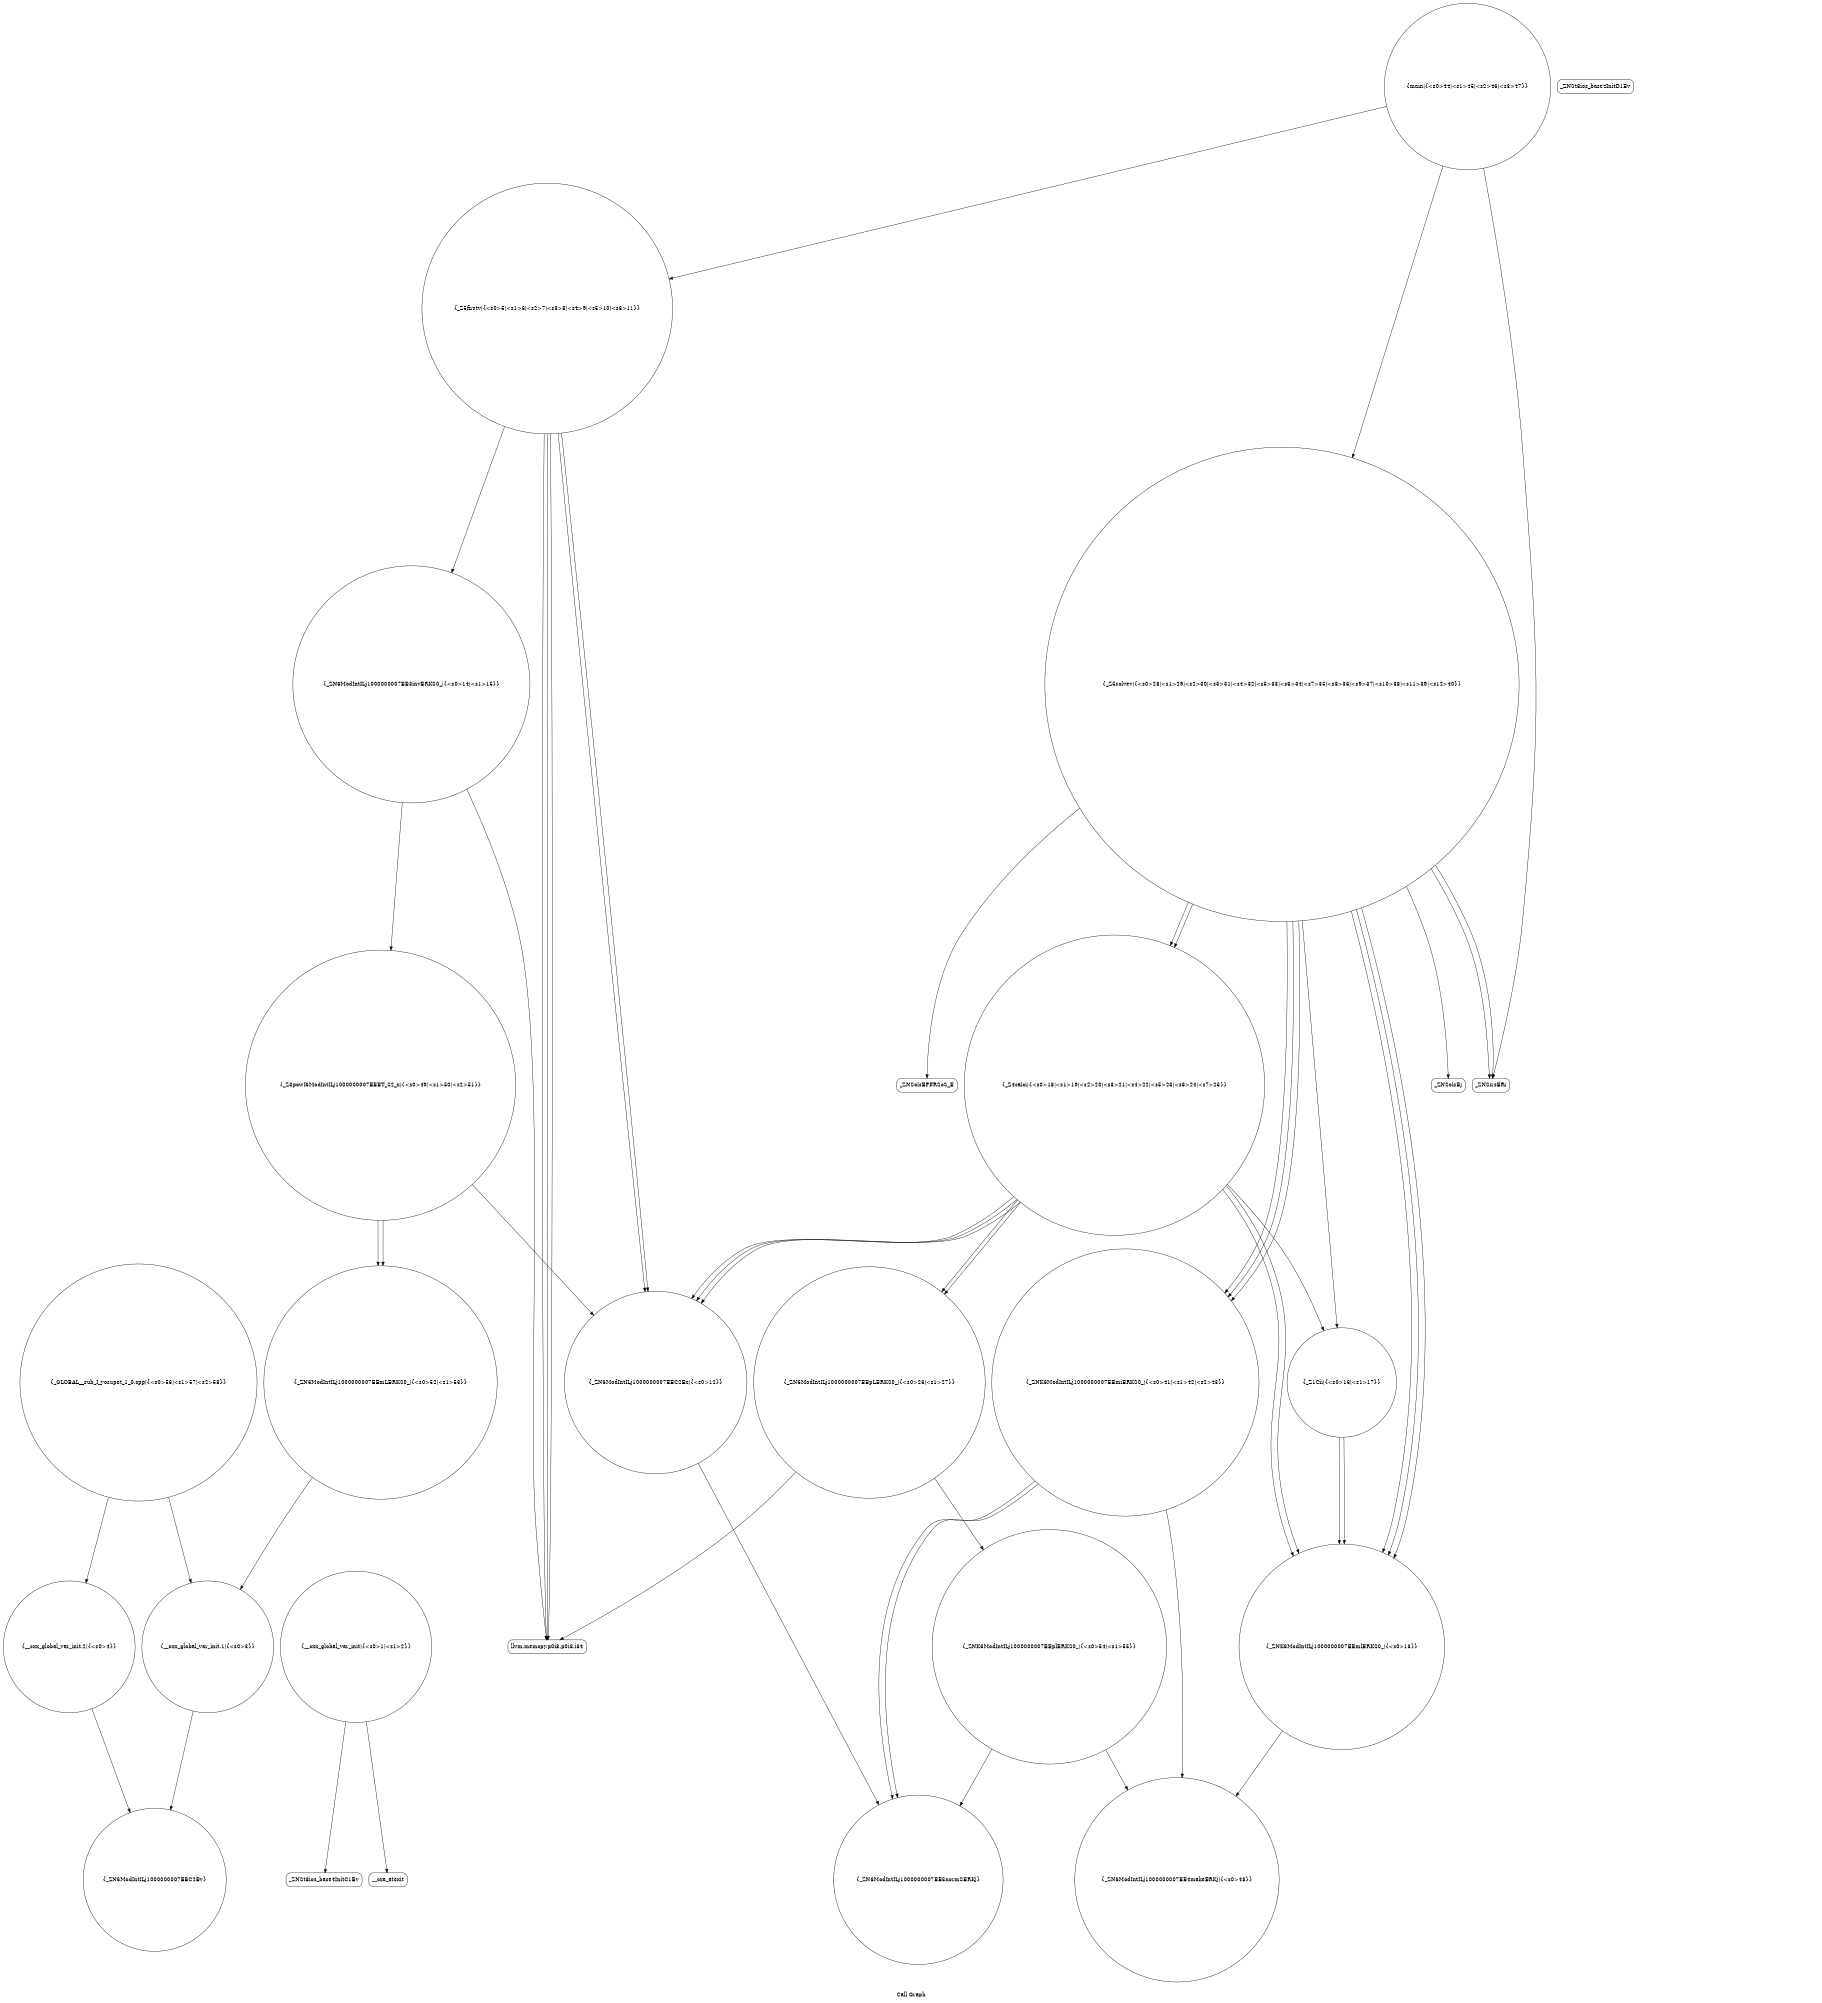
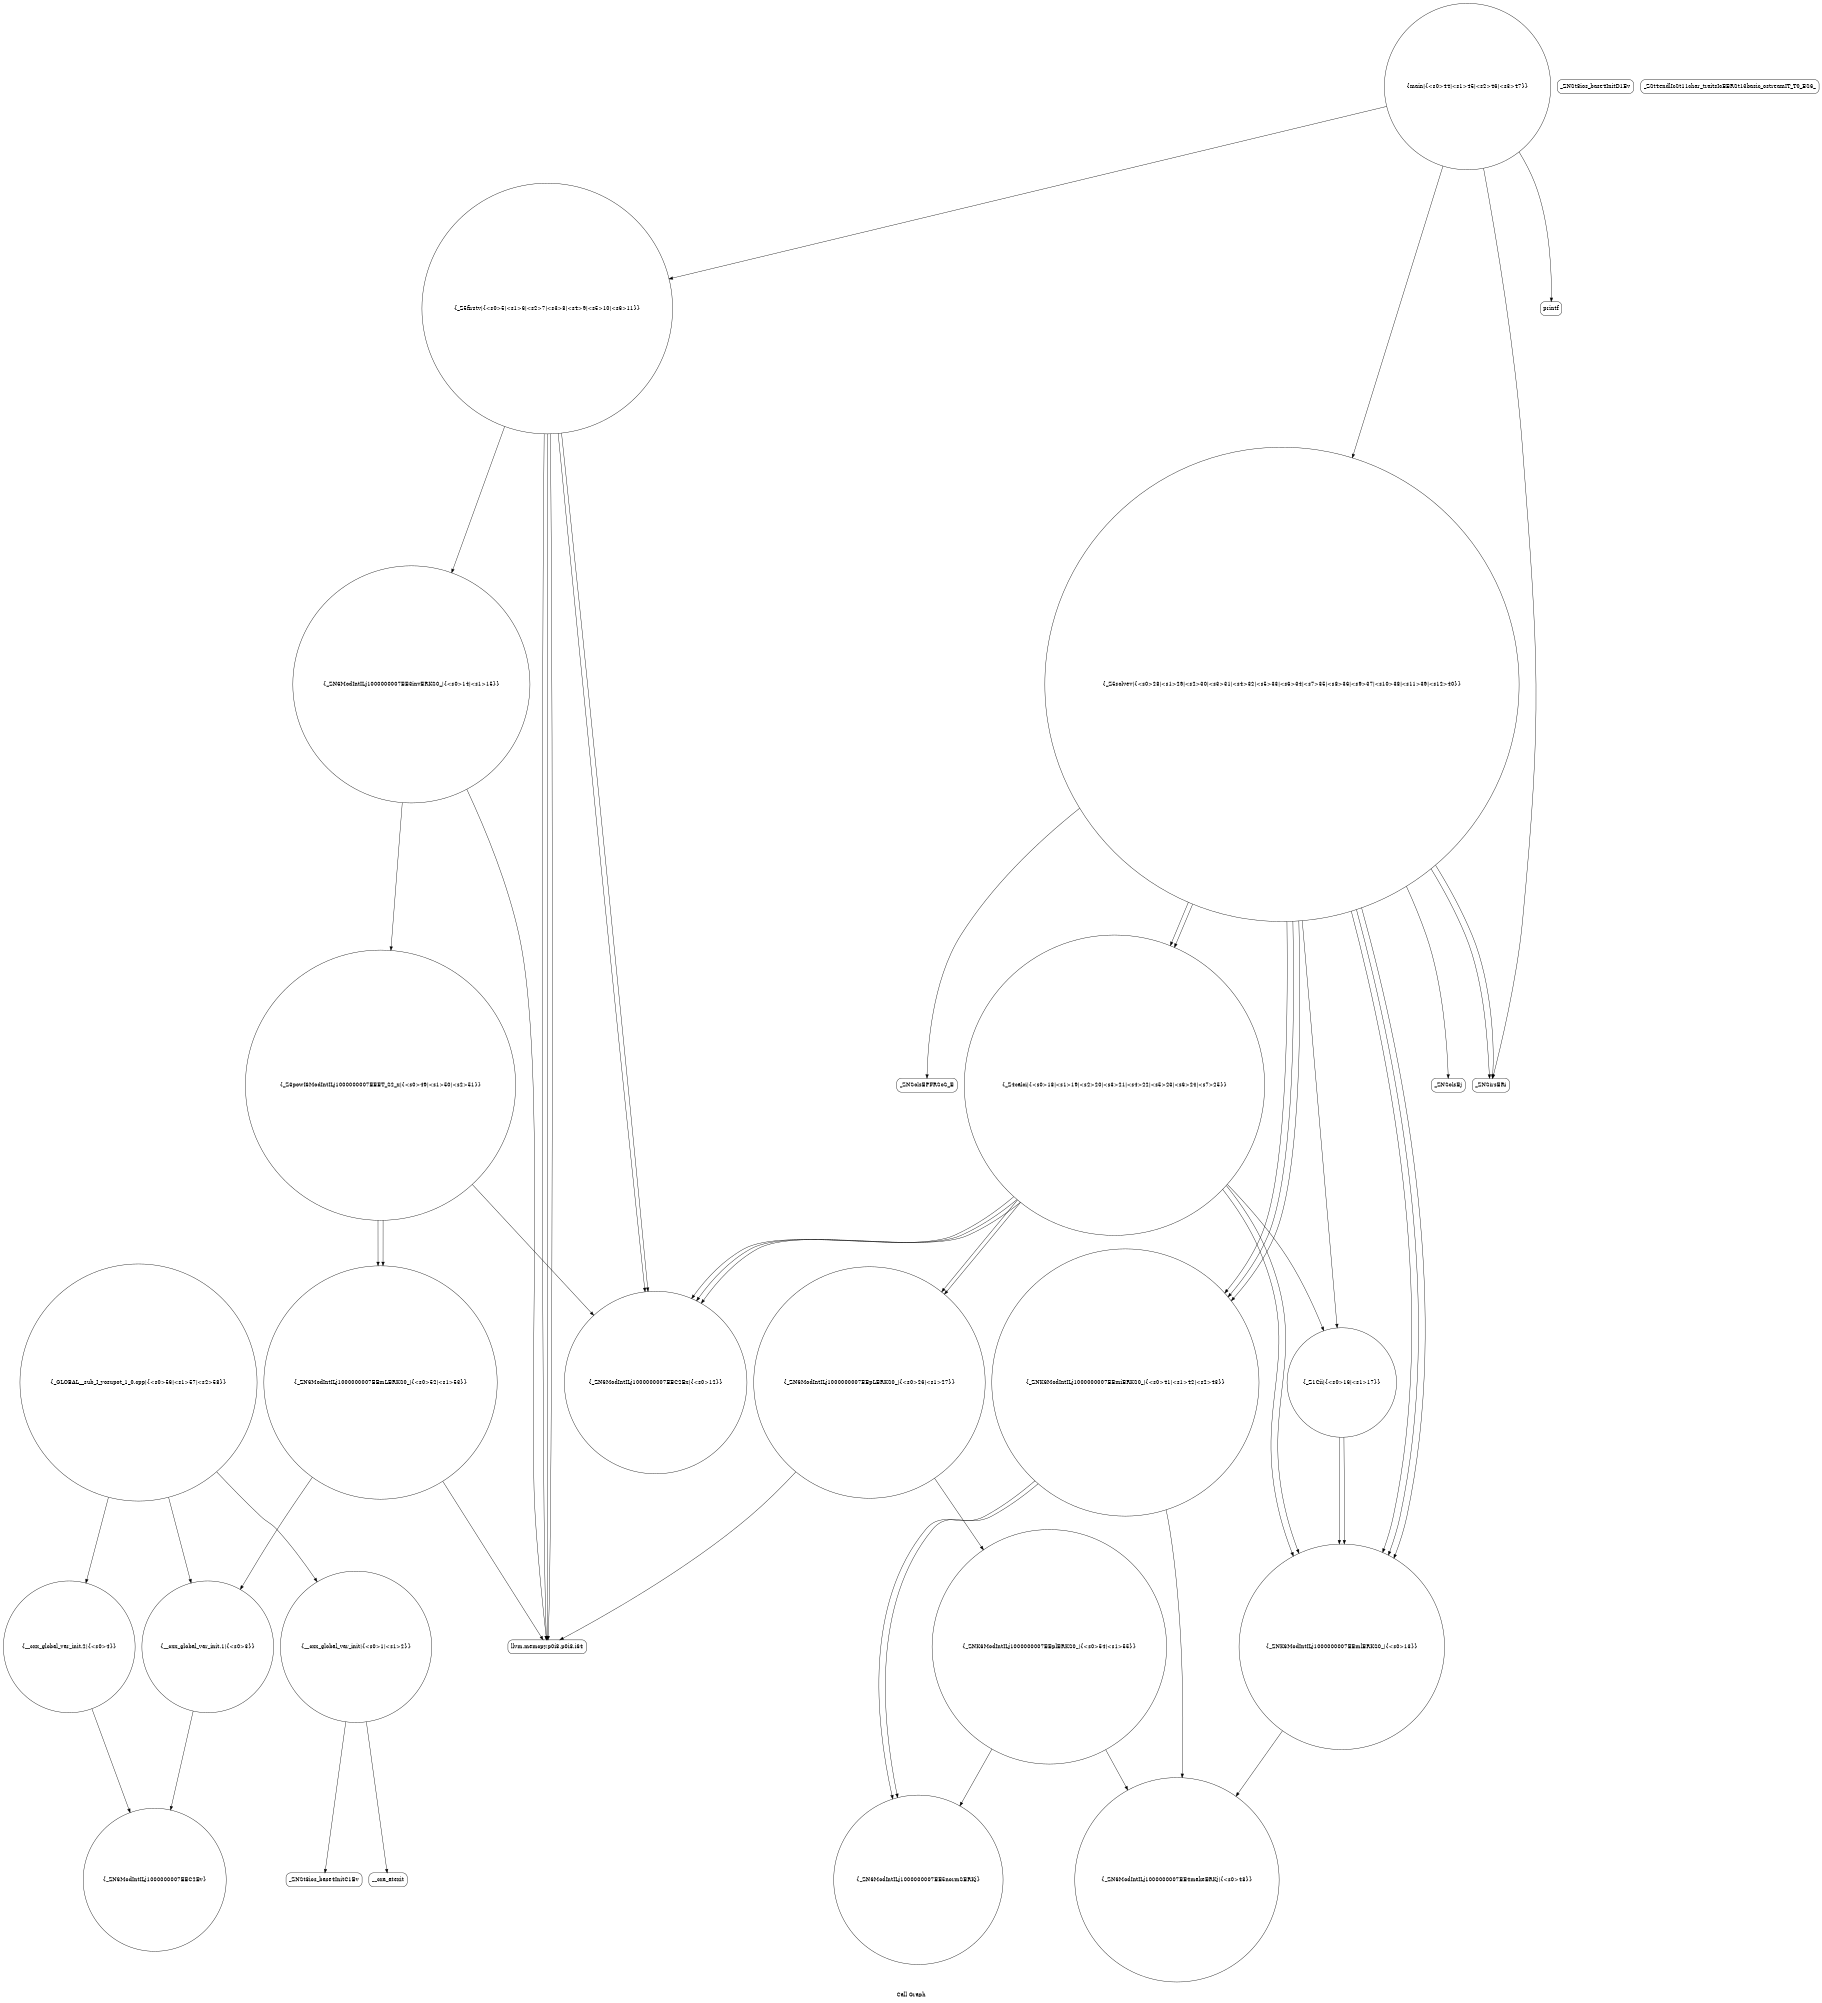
none -> (1730, 87)
none -> (1551, 309)
none -> (269, 1523)
none -> (492, 1559)
(788, 1632) -> none
